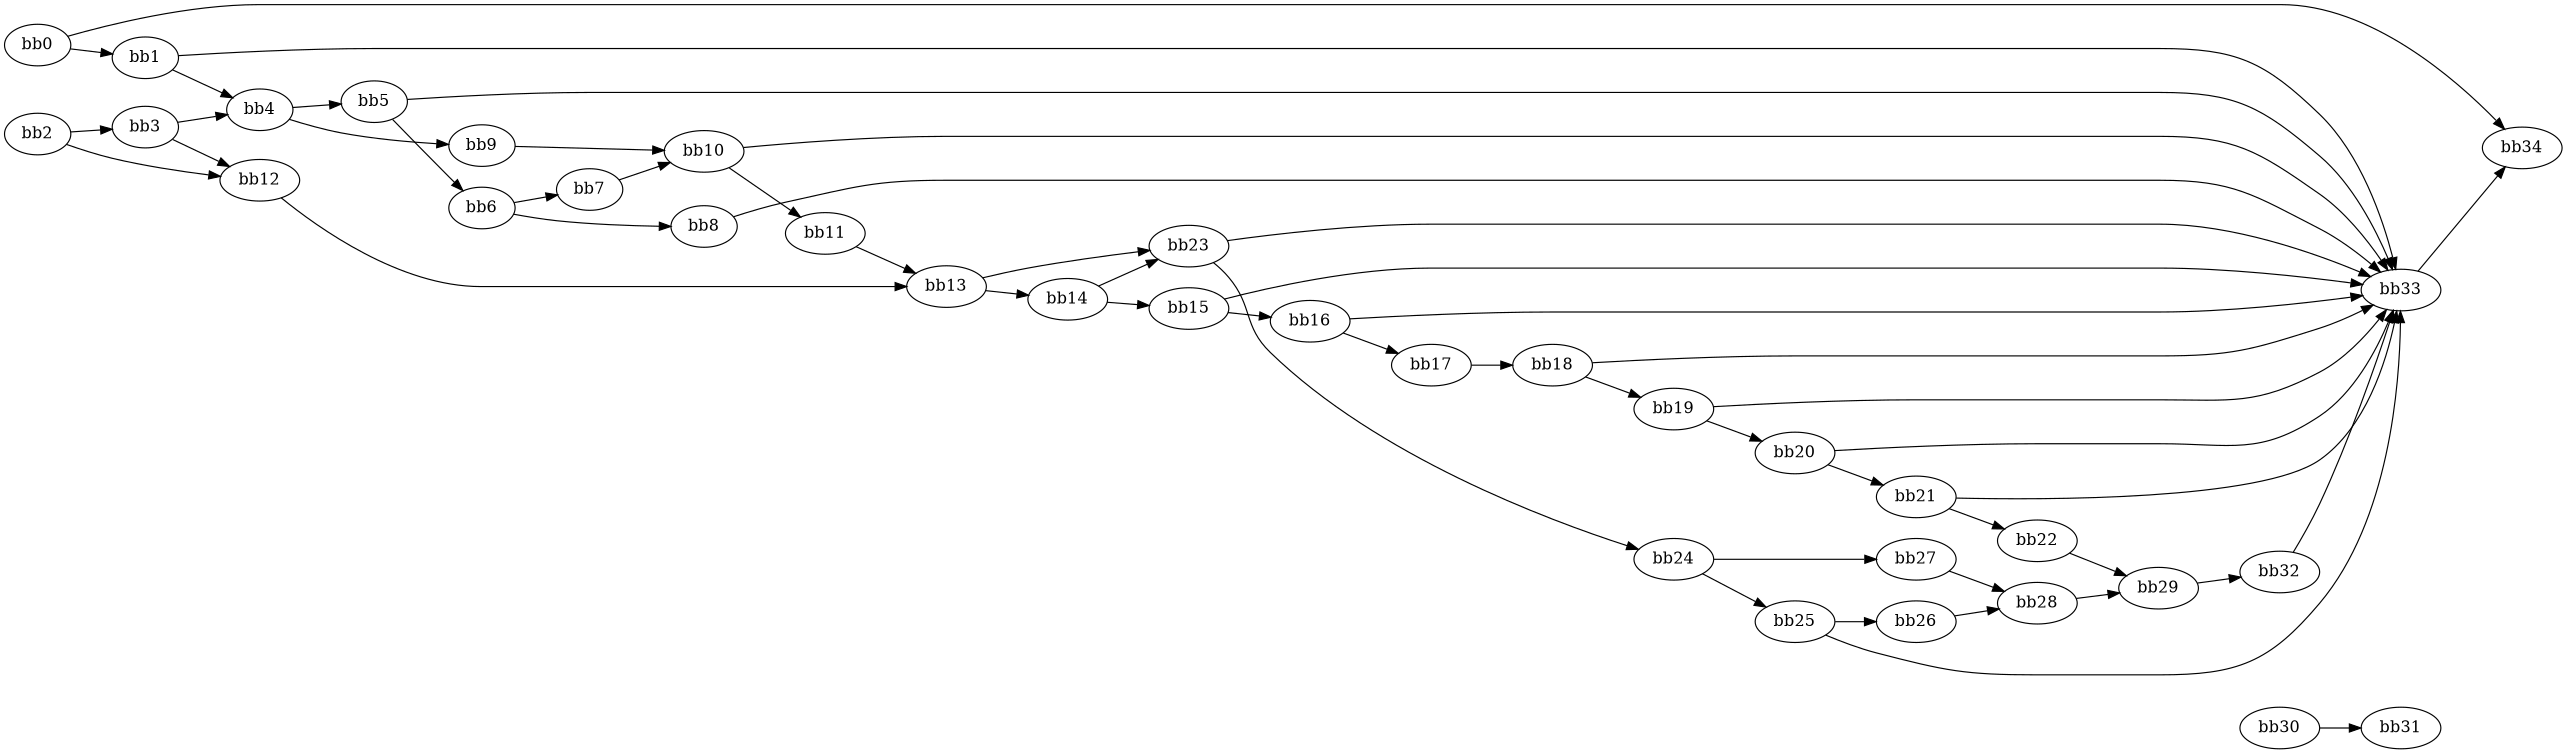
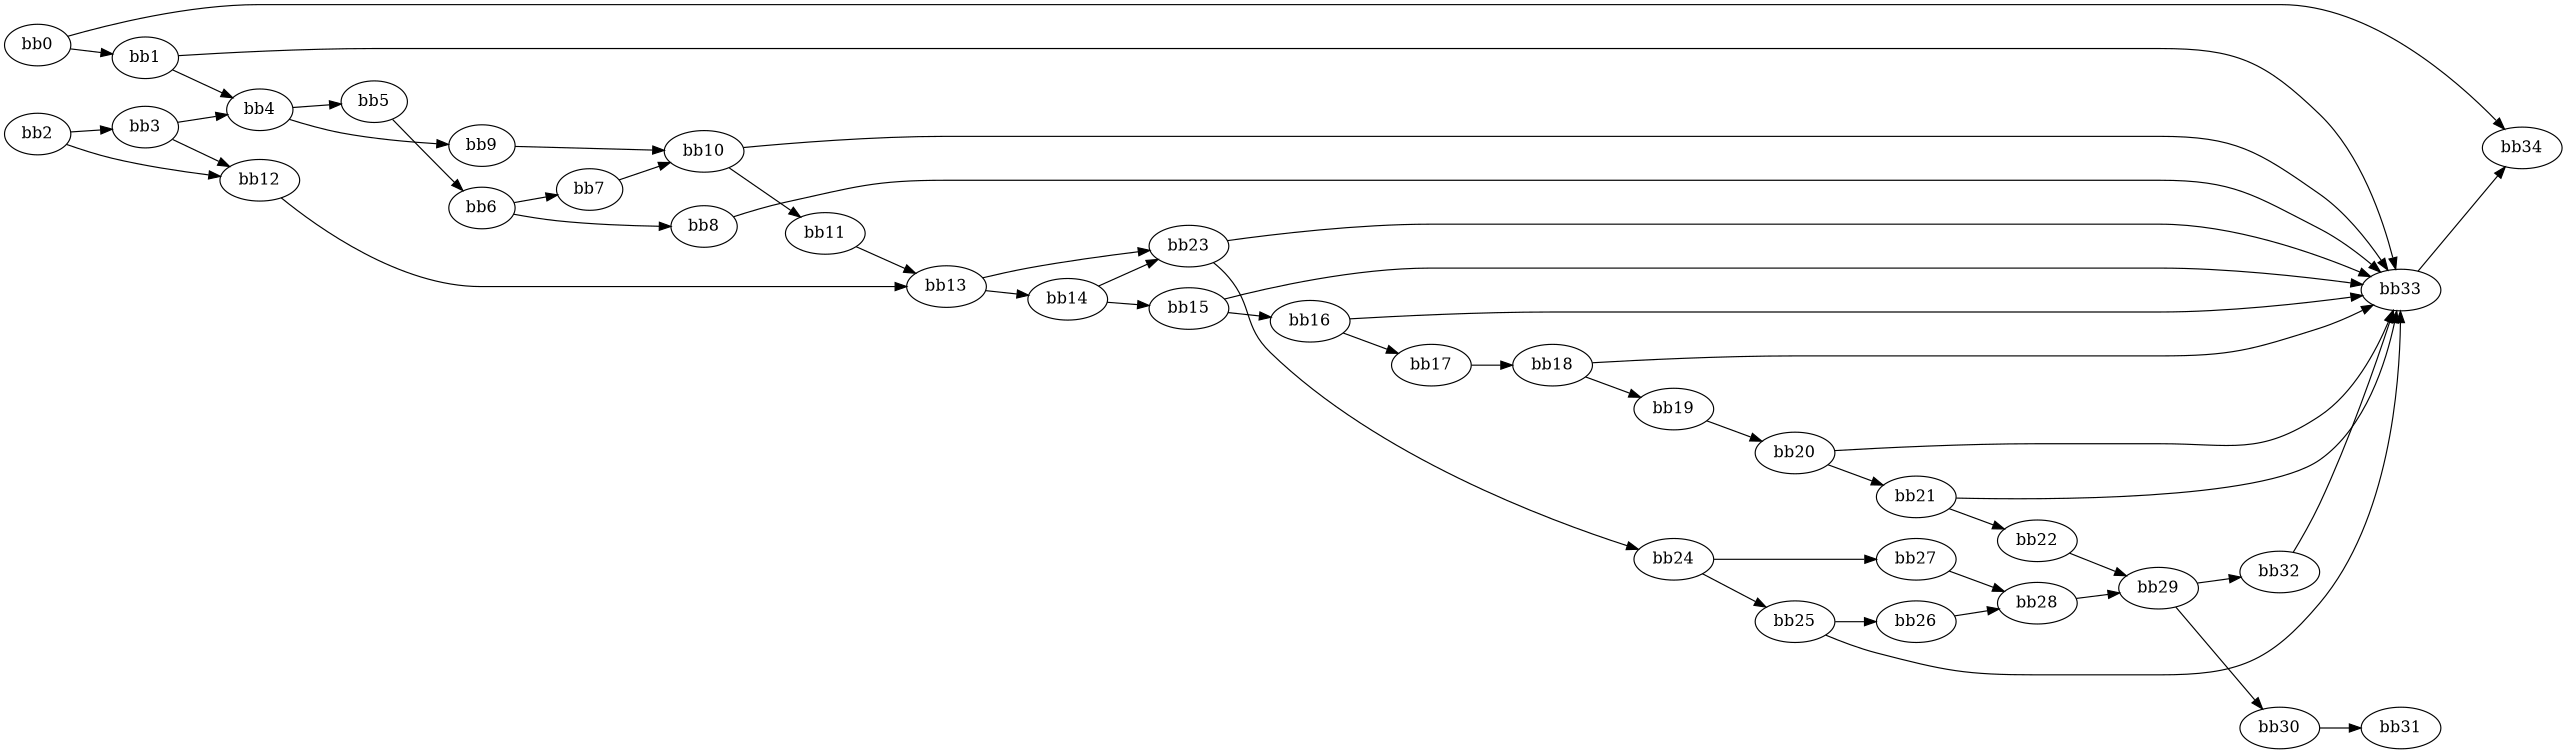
(1434, 92) -> none
(2059, 400) -> none
none -> (2215, 653)
